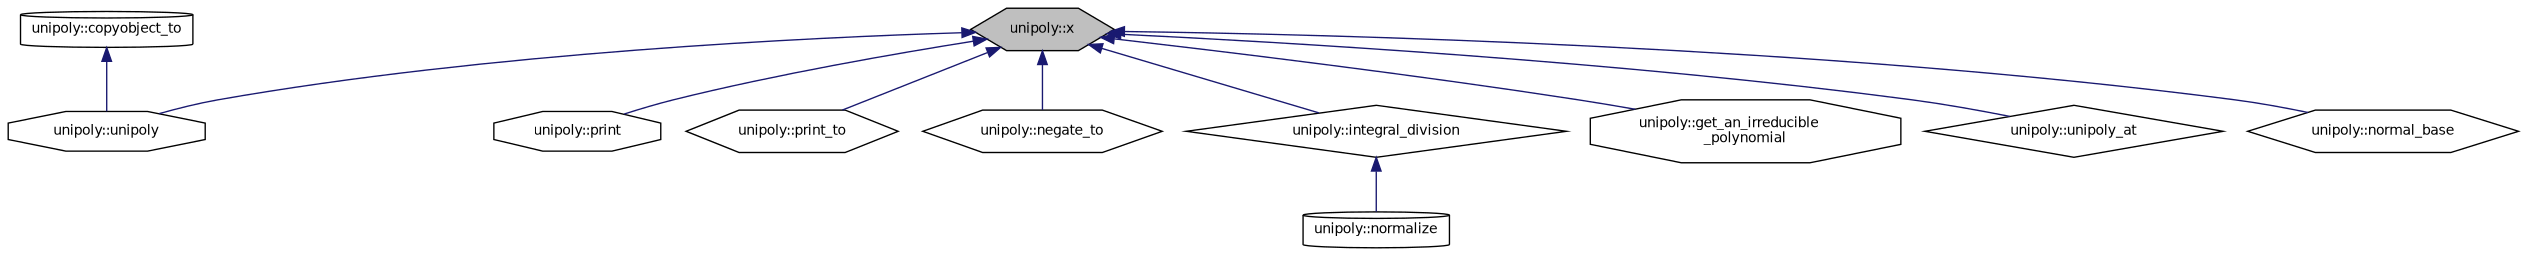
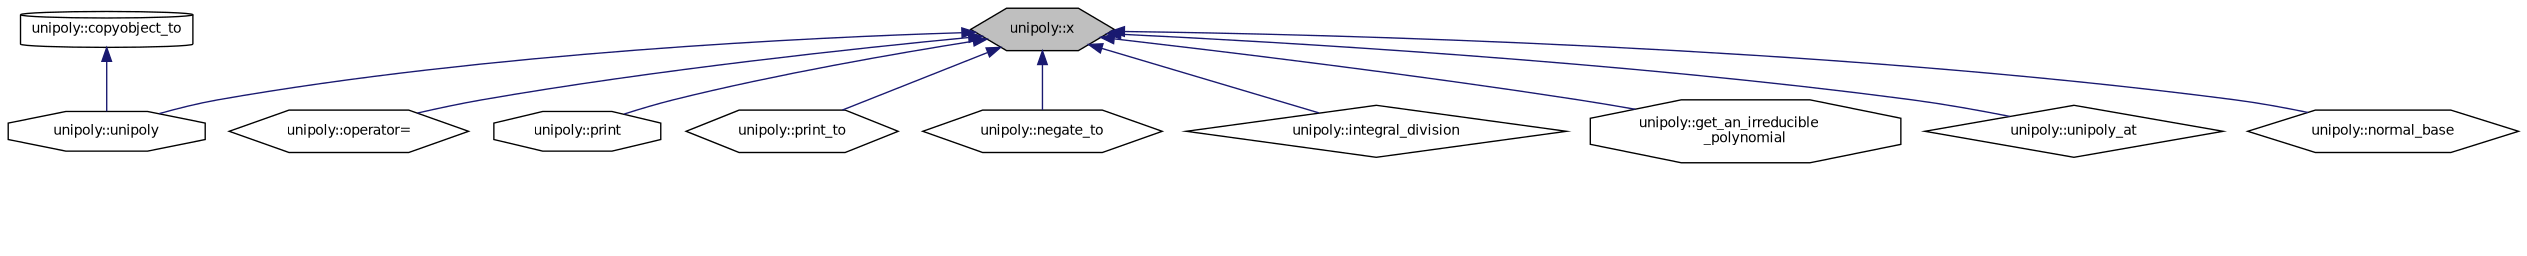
none -> (349, 131)
(1376, 230) -> none
